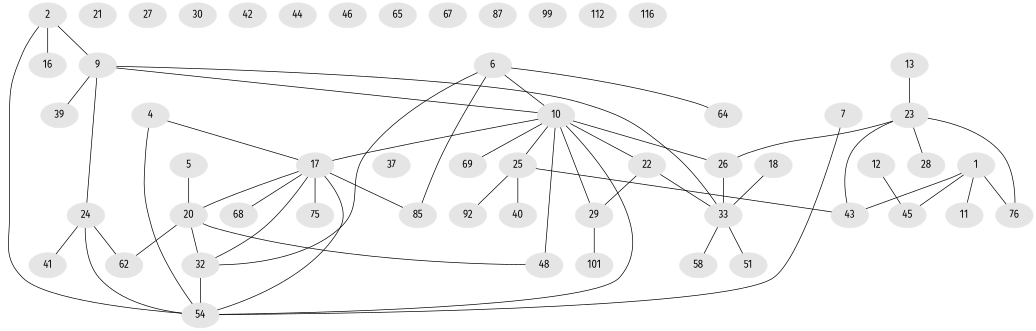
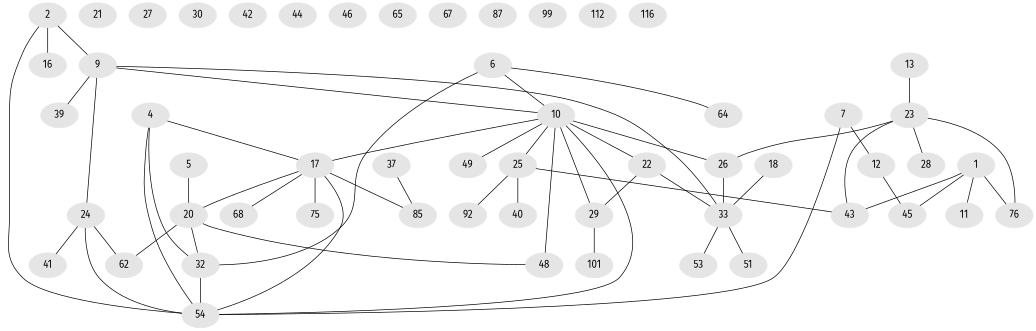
none -> (858, 138)
(449, 141) -> (405, 190)
(468, 165) -> (468, 165)
(268, 224) -> (154, 197)
(698, 265) -> (698, 265)
